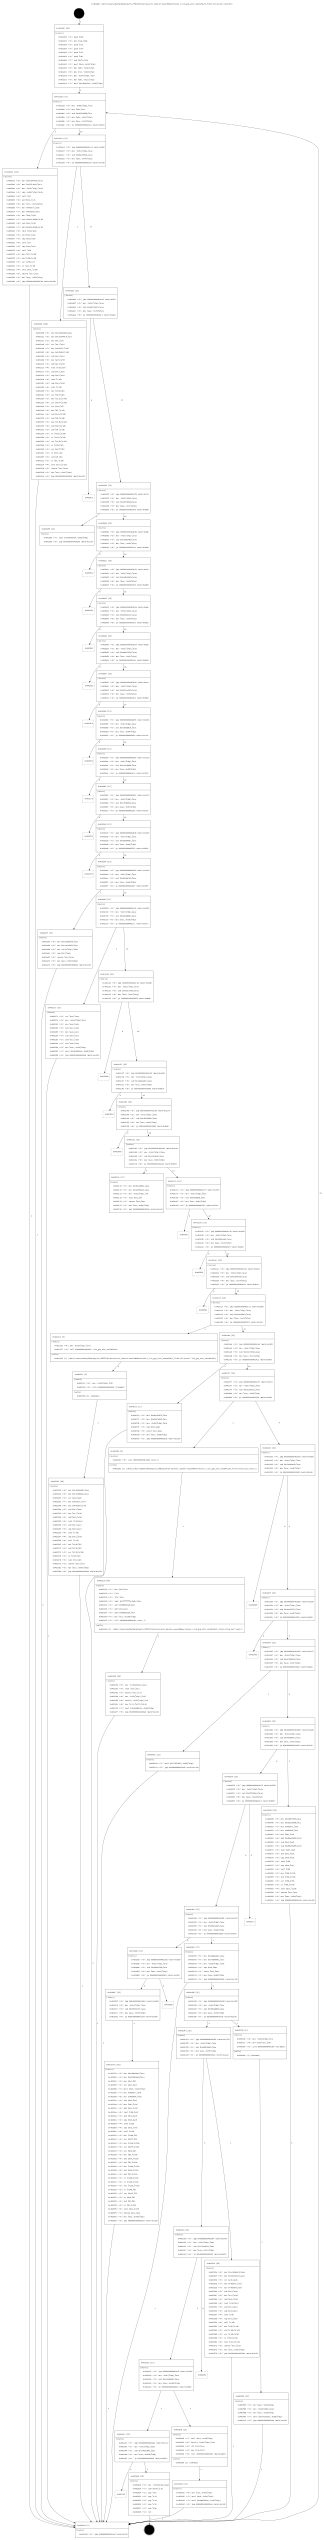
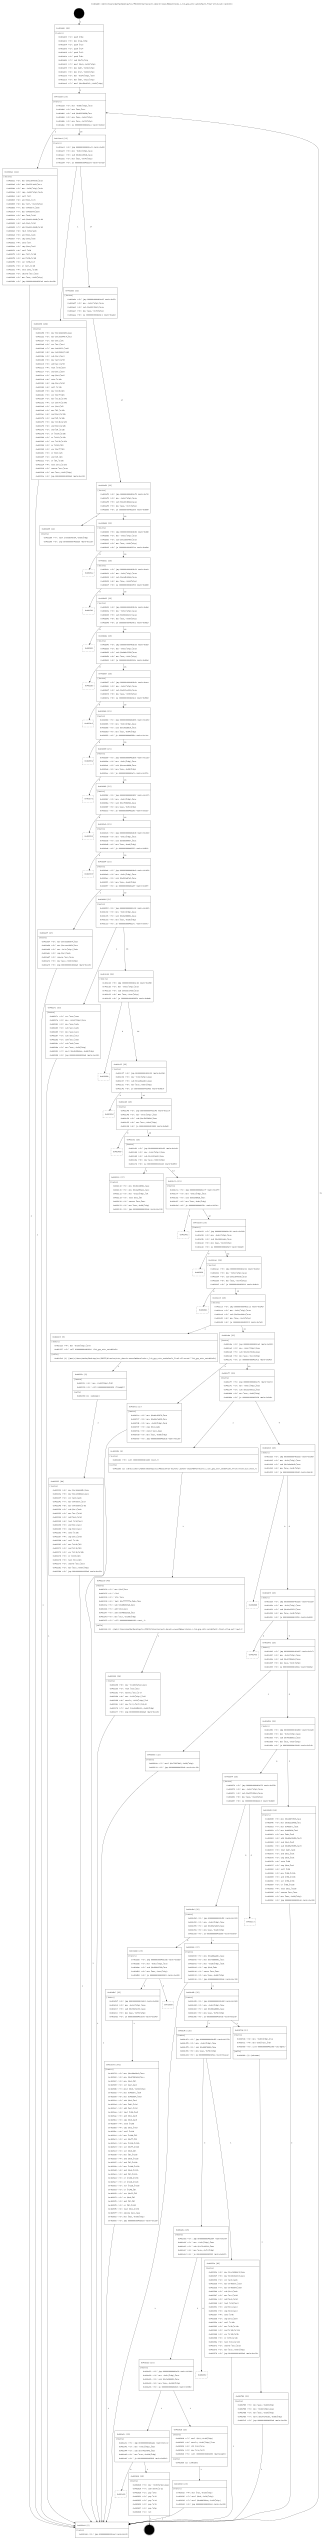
(89, 498) -> none
